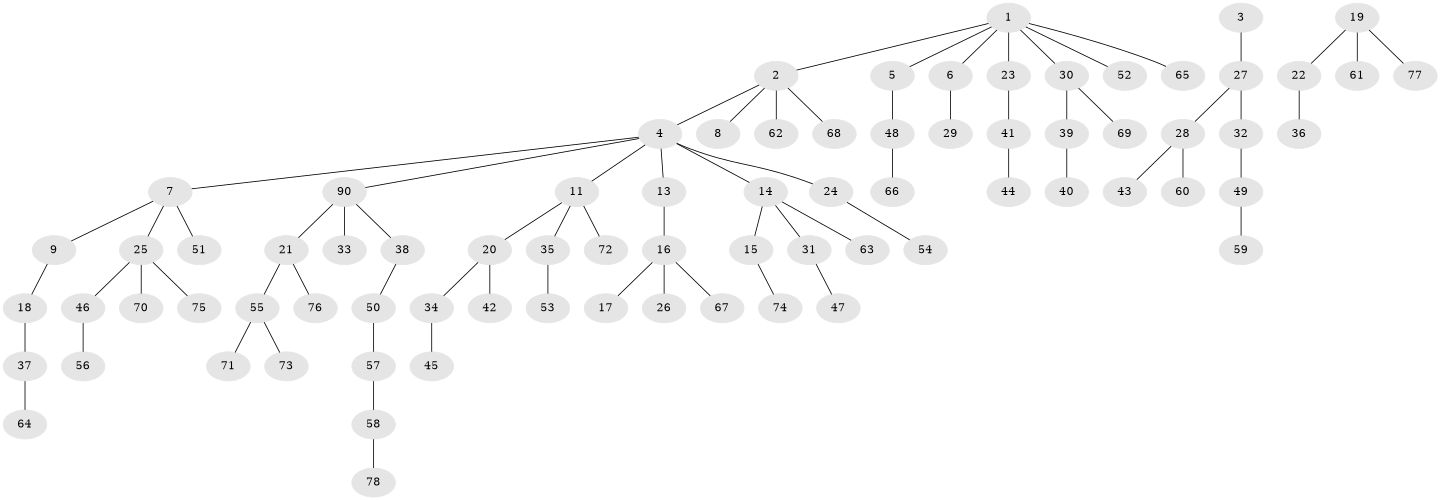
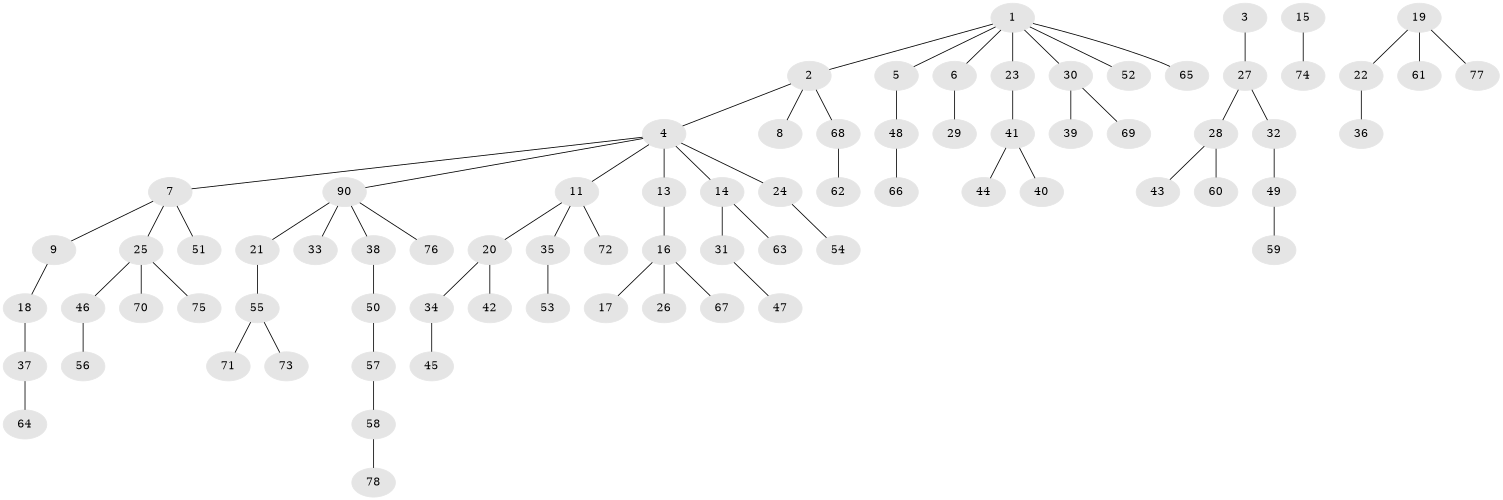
(776, 105) -> (838, 163)
(1067, 163) -> (1027, 163)
(759, 221) -> none
(301, 279) -> (388, 221)
